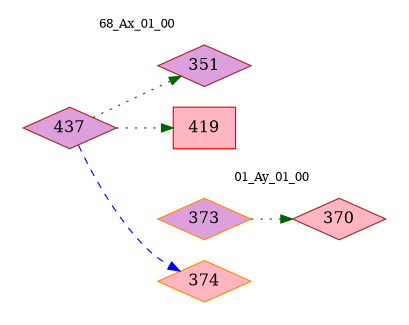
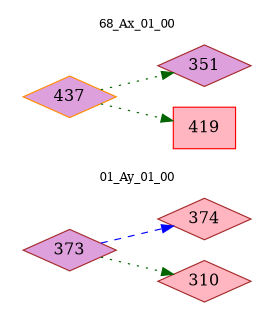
(70, 128) -> (70, 97)
(116, 211) -> (131, 236)
(204, 219) -> (70, 250)
(339, 219) -> (204, 281)
(204, 281) -> (204, 219)
